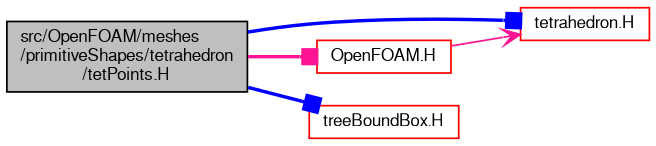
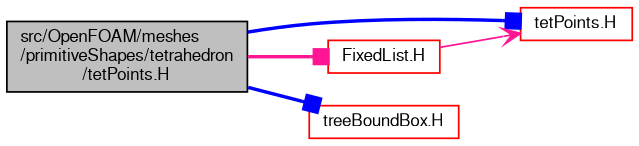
(585, 24) -> (576, 24)
(384, 57) -> (384, 57)
